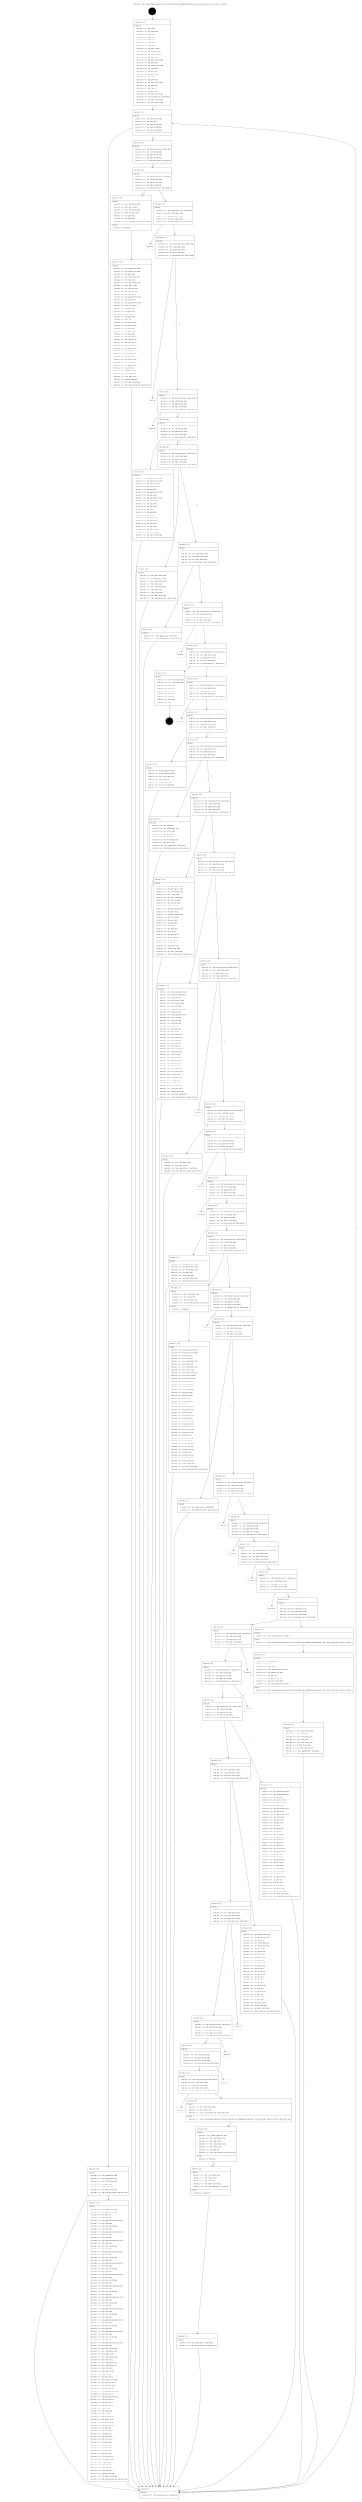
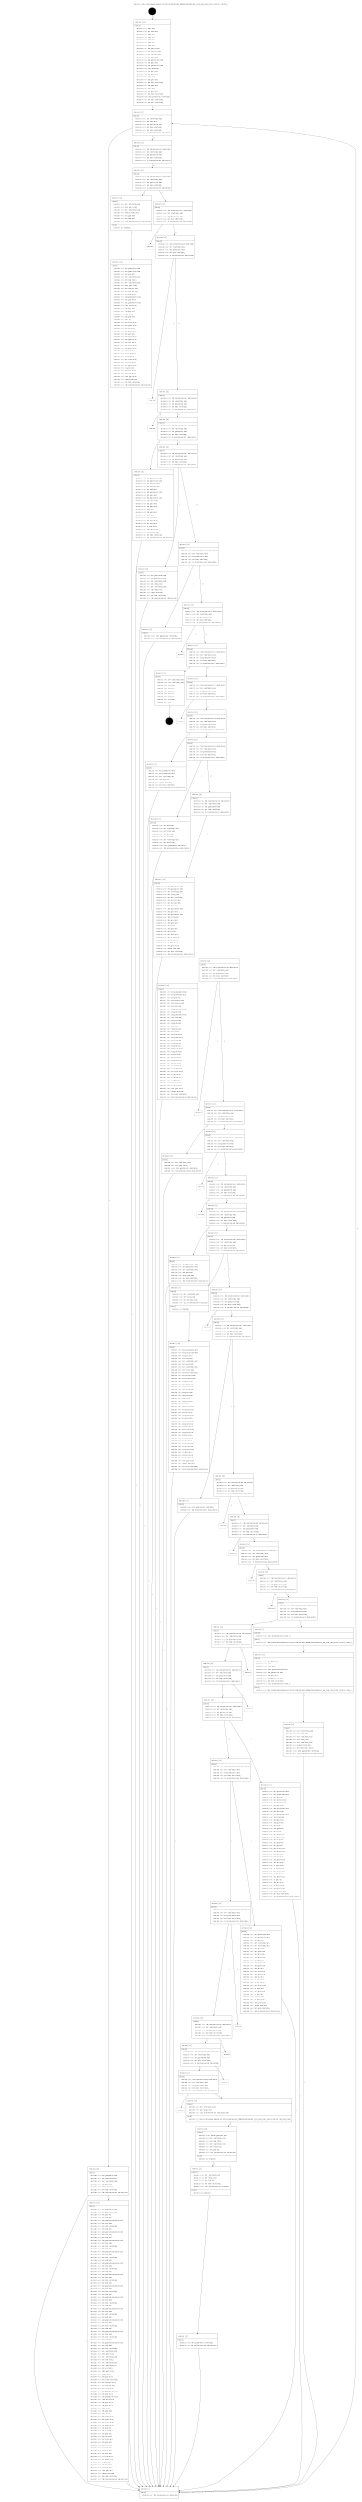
(215, 864) -> none
